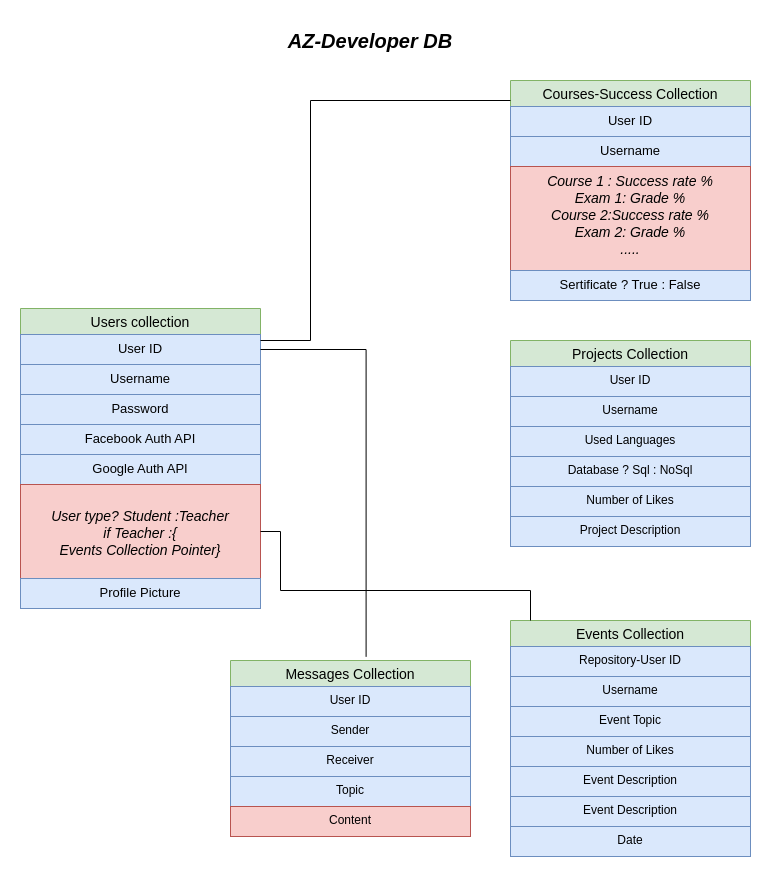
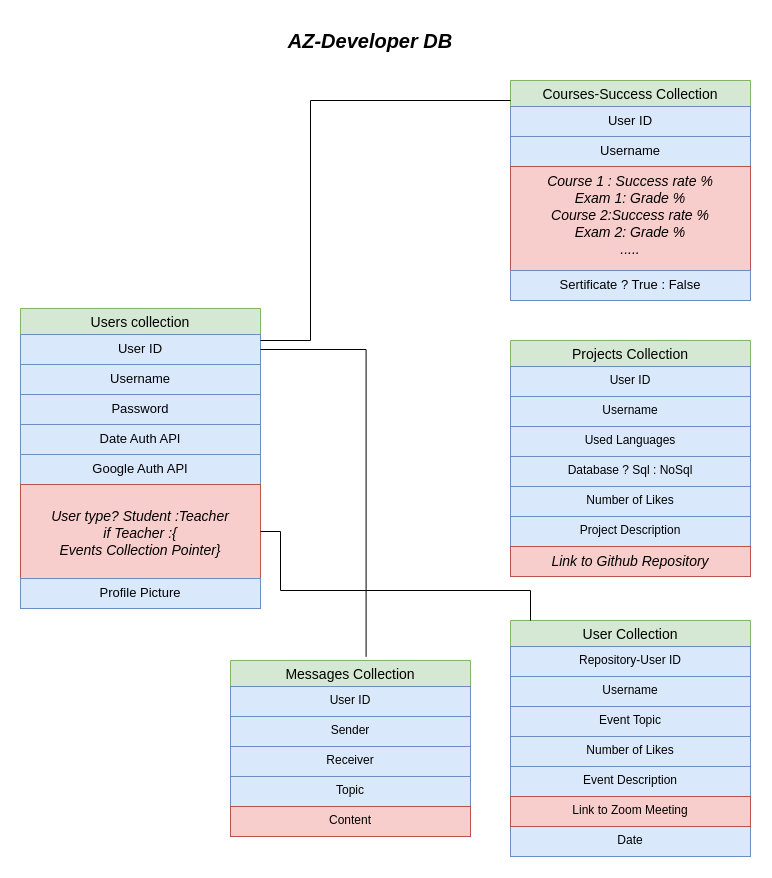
(140, 439) -> (140, 439)
none -> (631, 562)
(630, 634) -> (630, 634)
none -> (631, 812)
